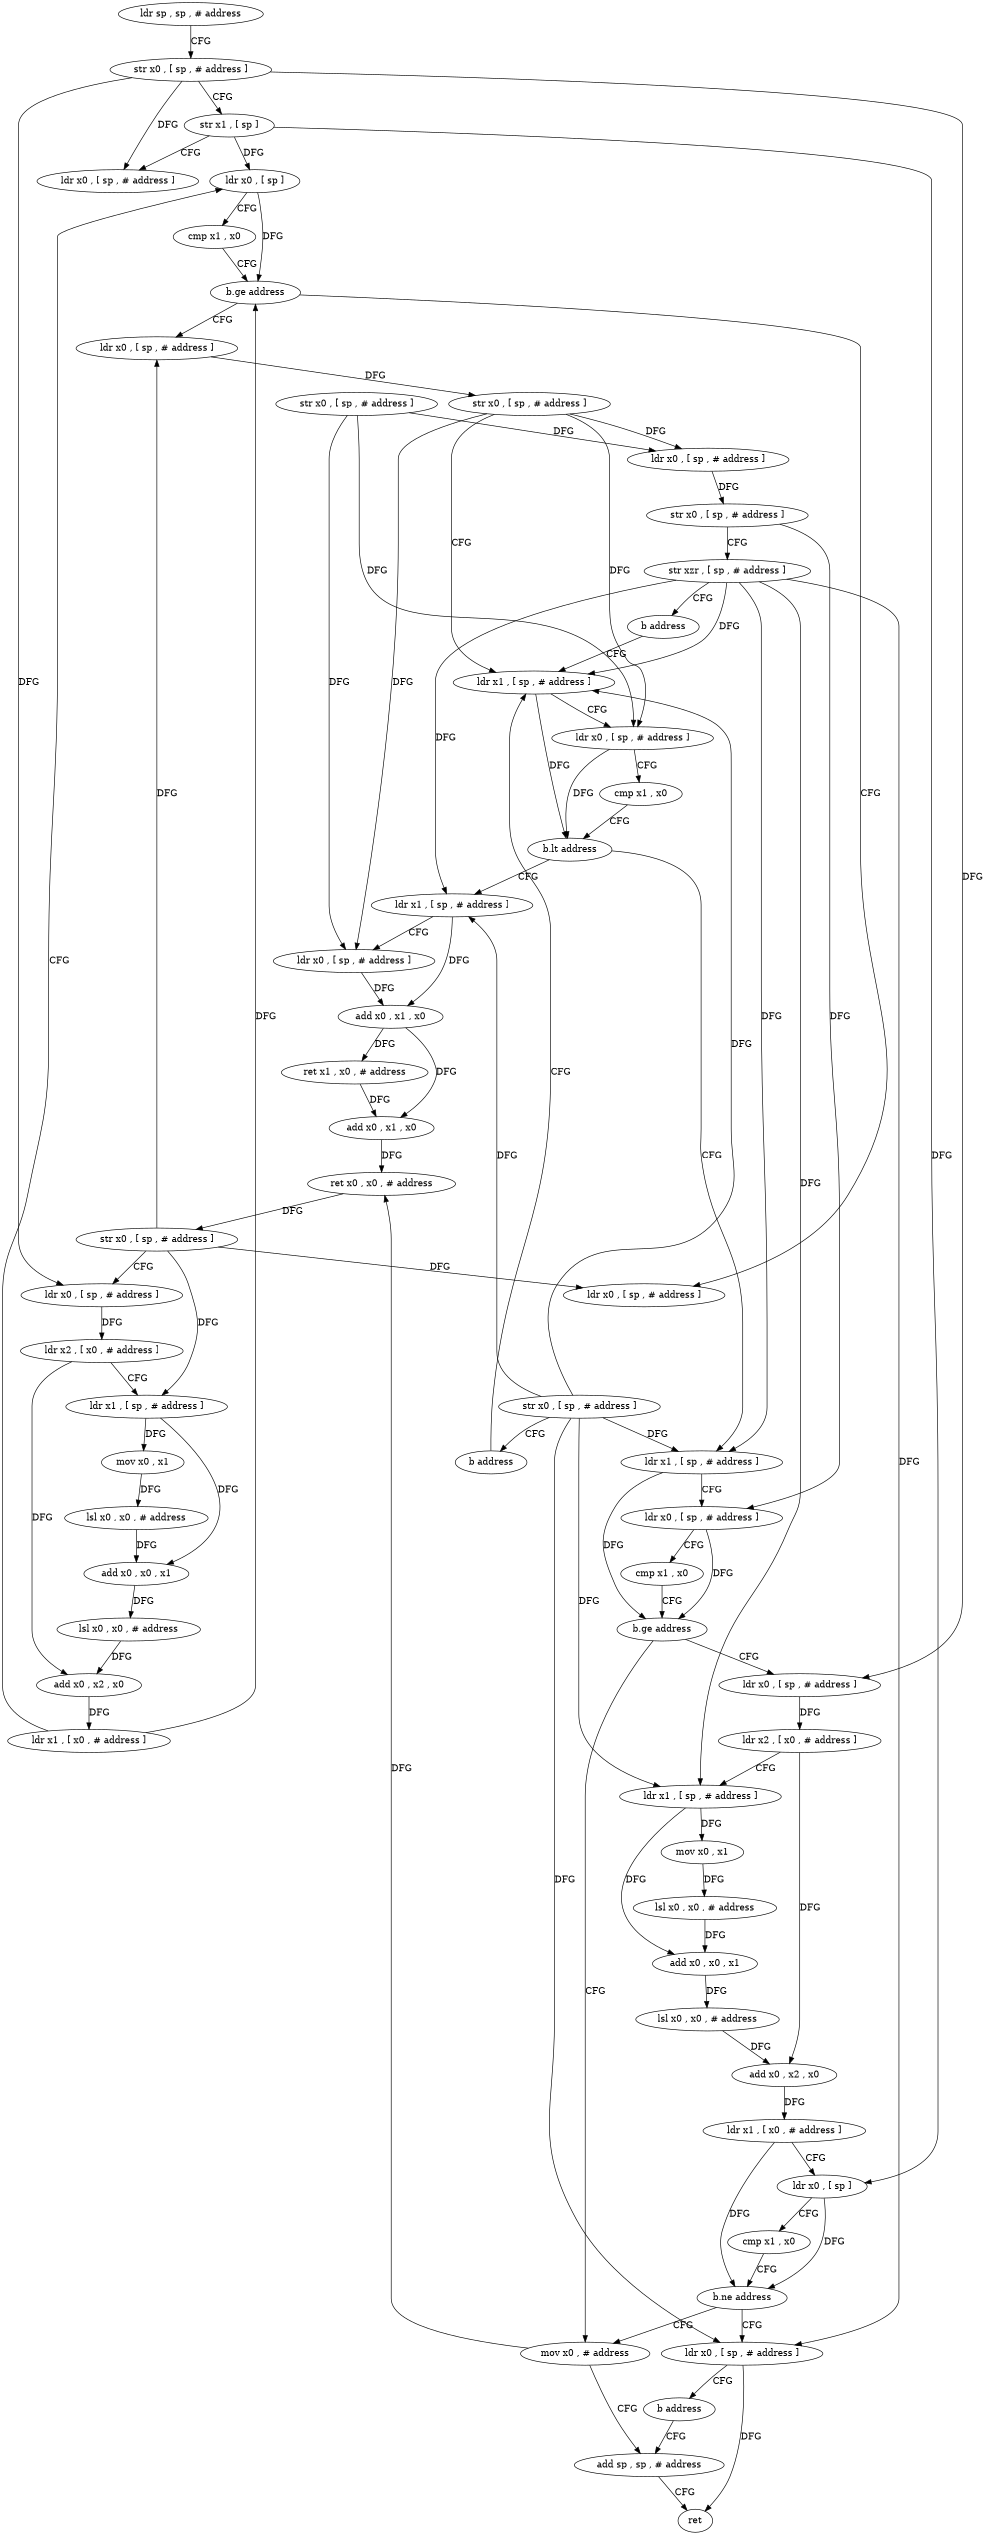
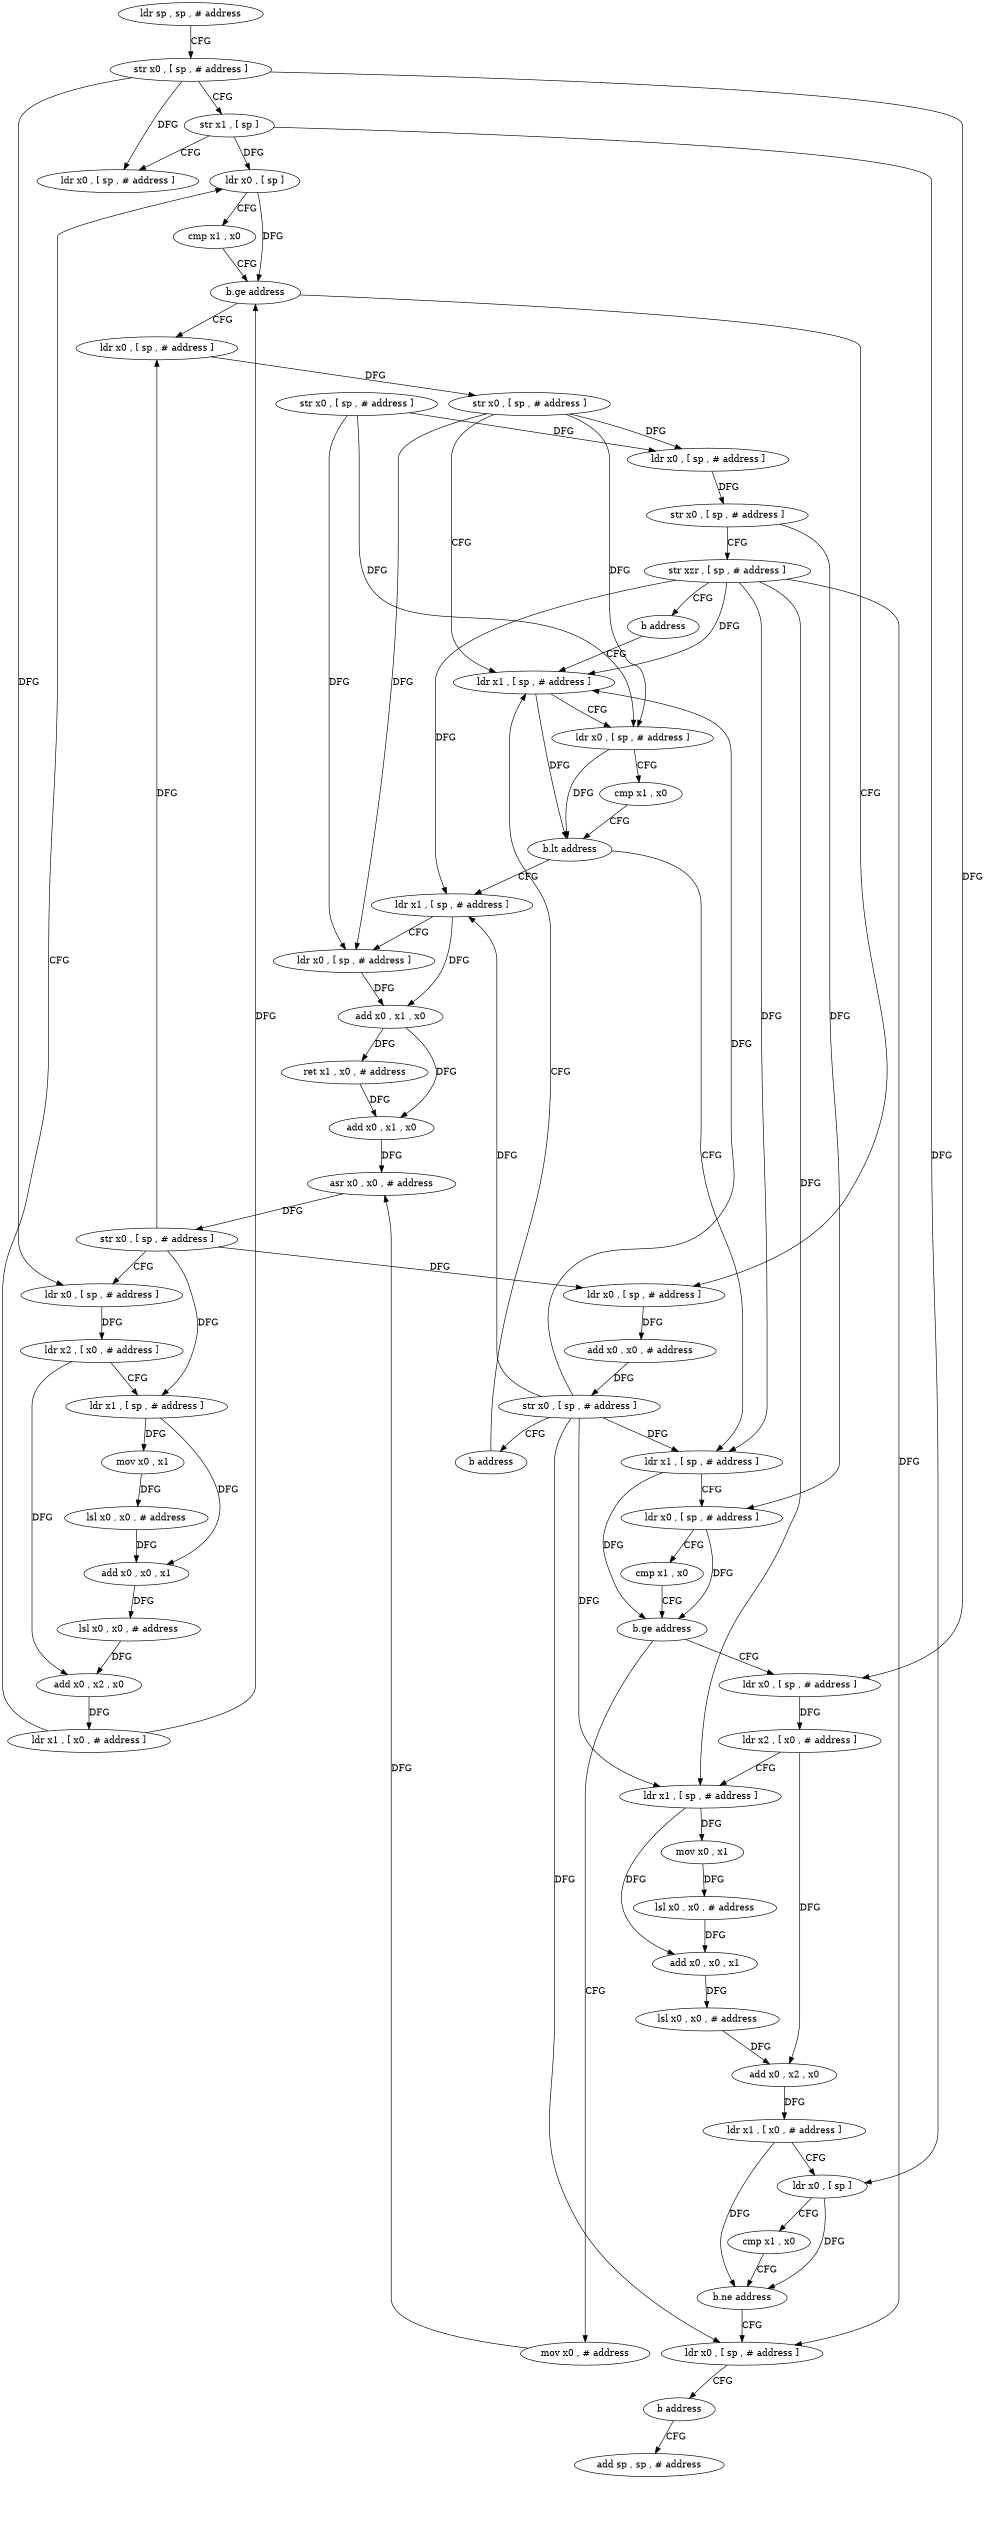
(382, 1184) -> (382, 1184)
none -> (640, 1351)
(668, 2324) -> none
(610, 2408) -> none
(695, 2521) -> none
